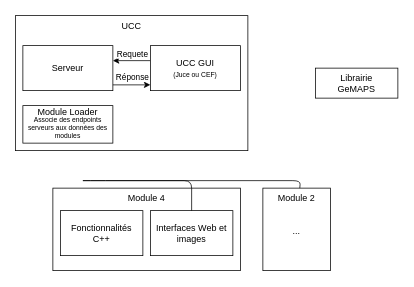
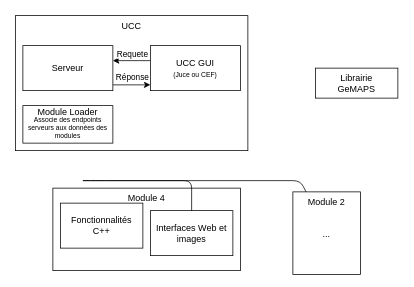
(297, 229) -> (327, 233)
(102, 233) -> (102, 225)
